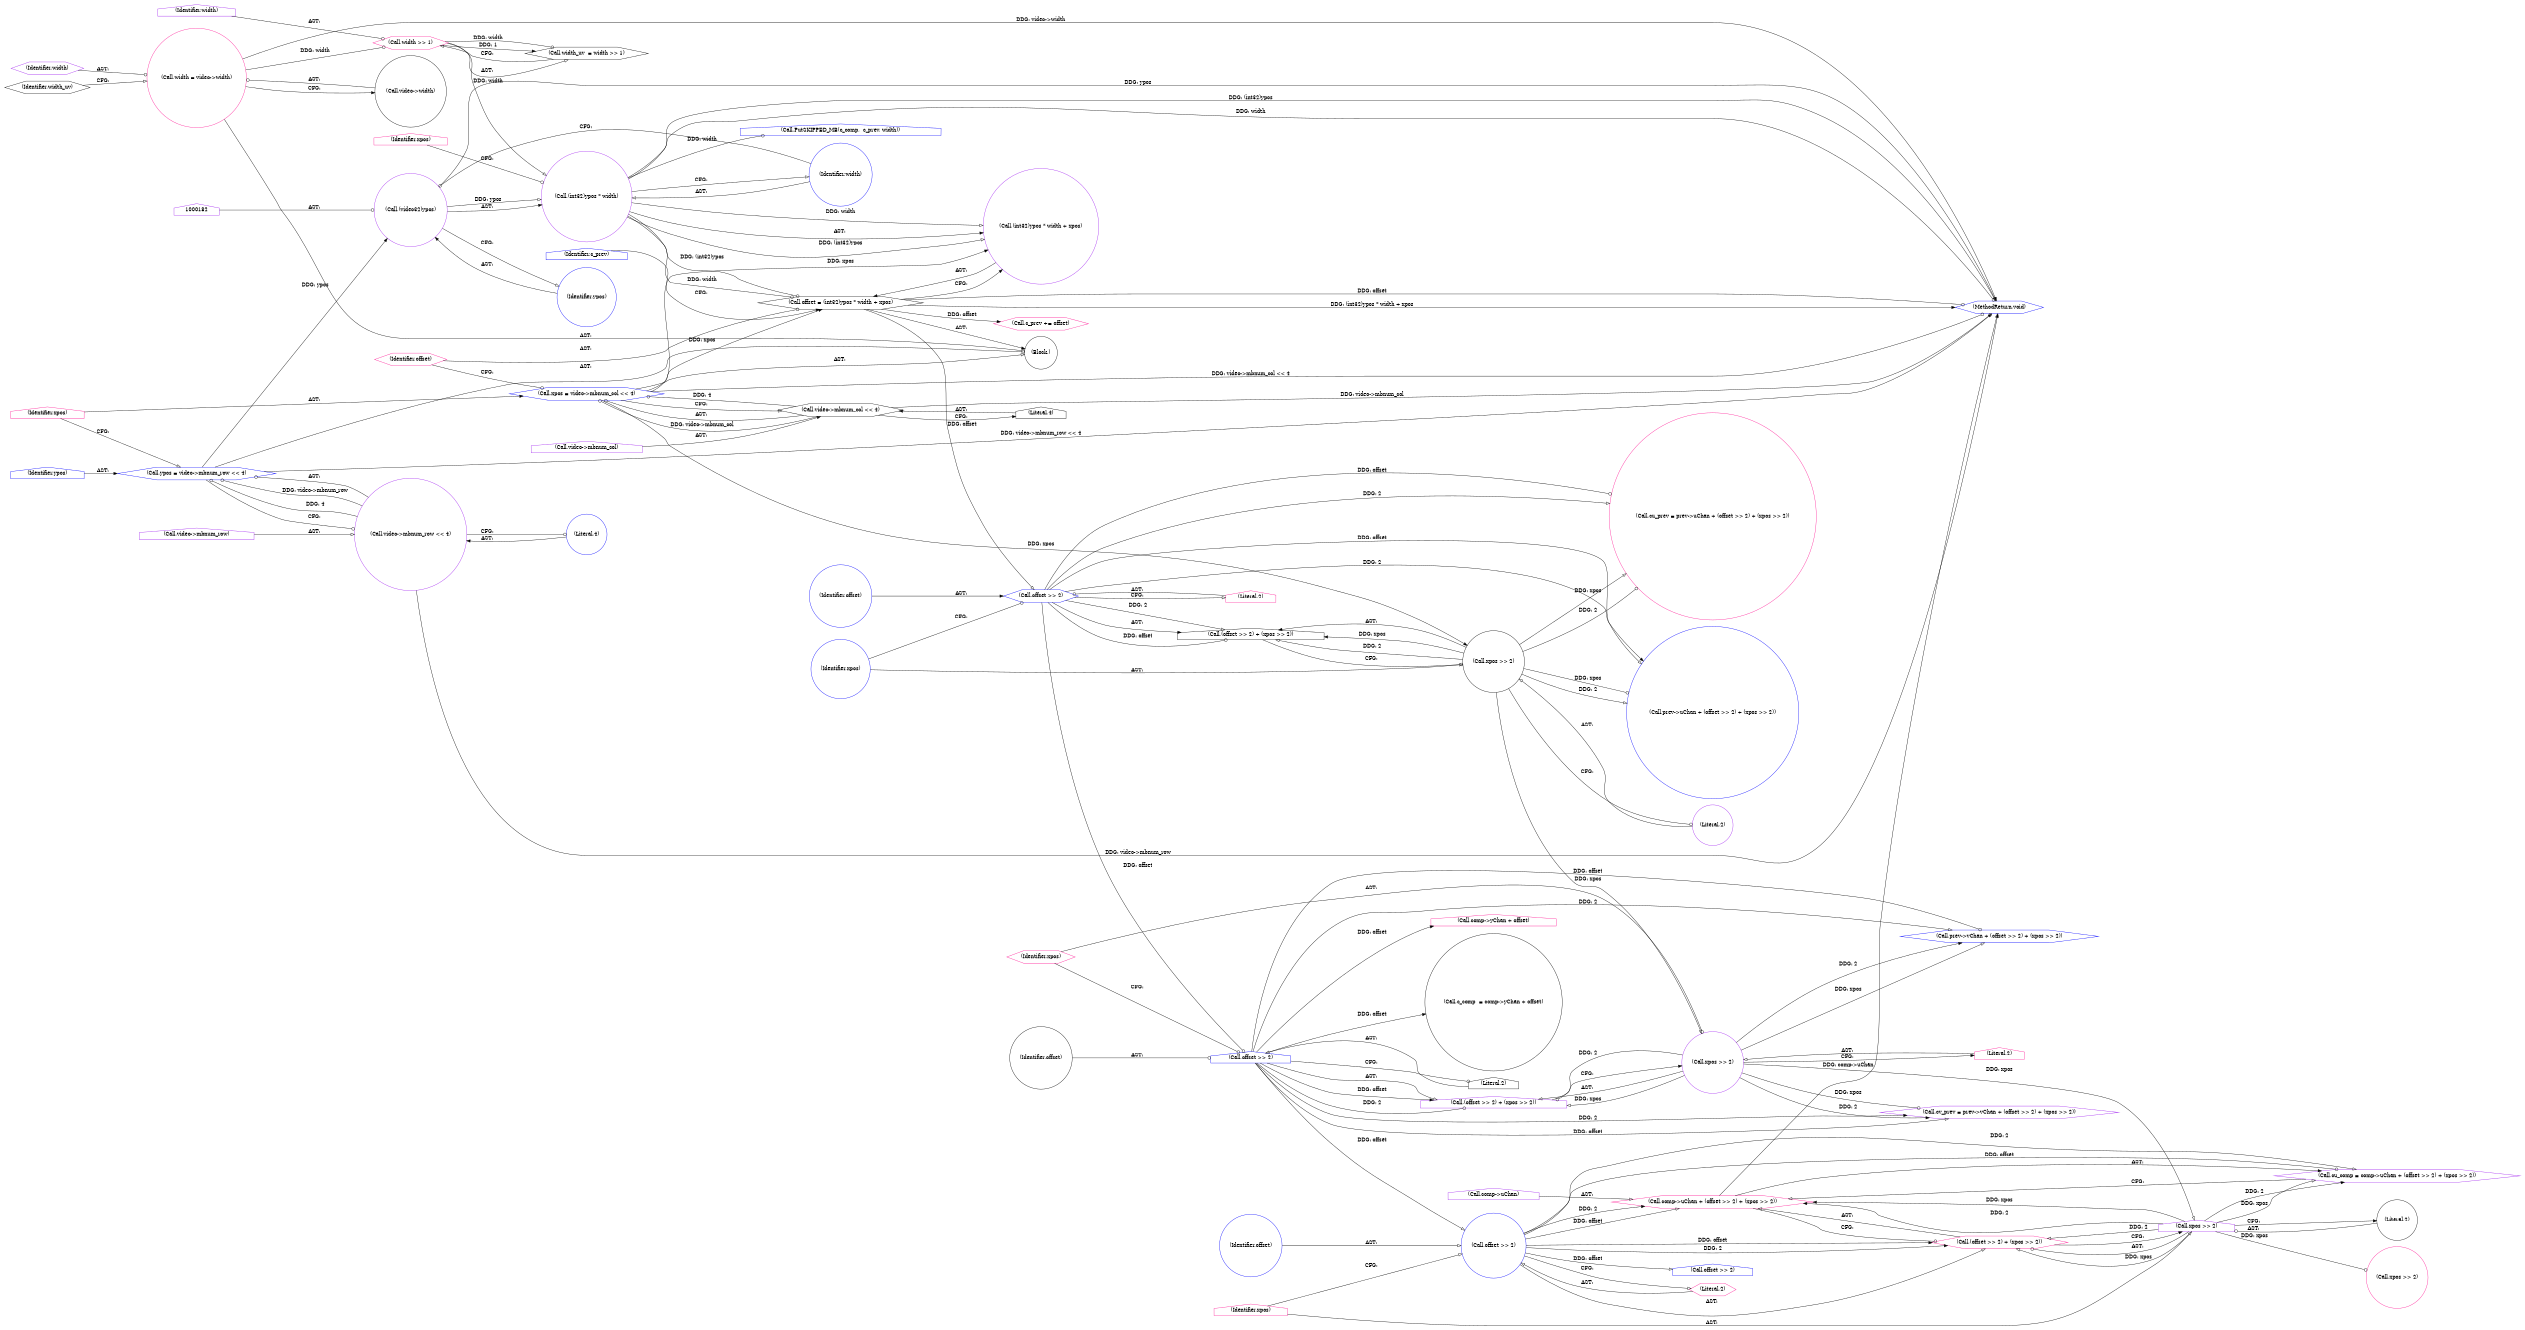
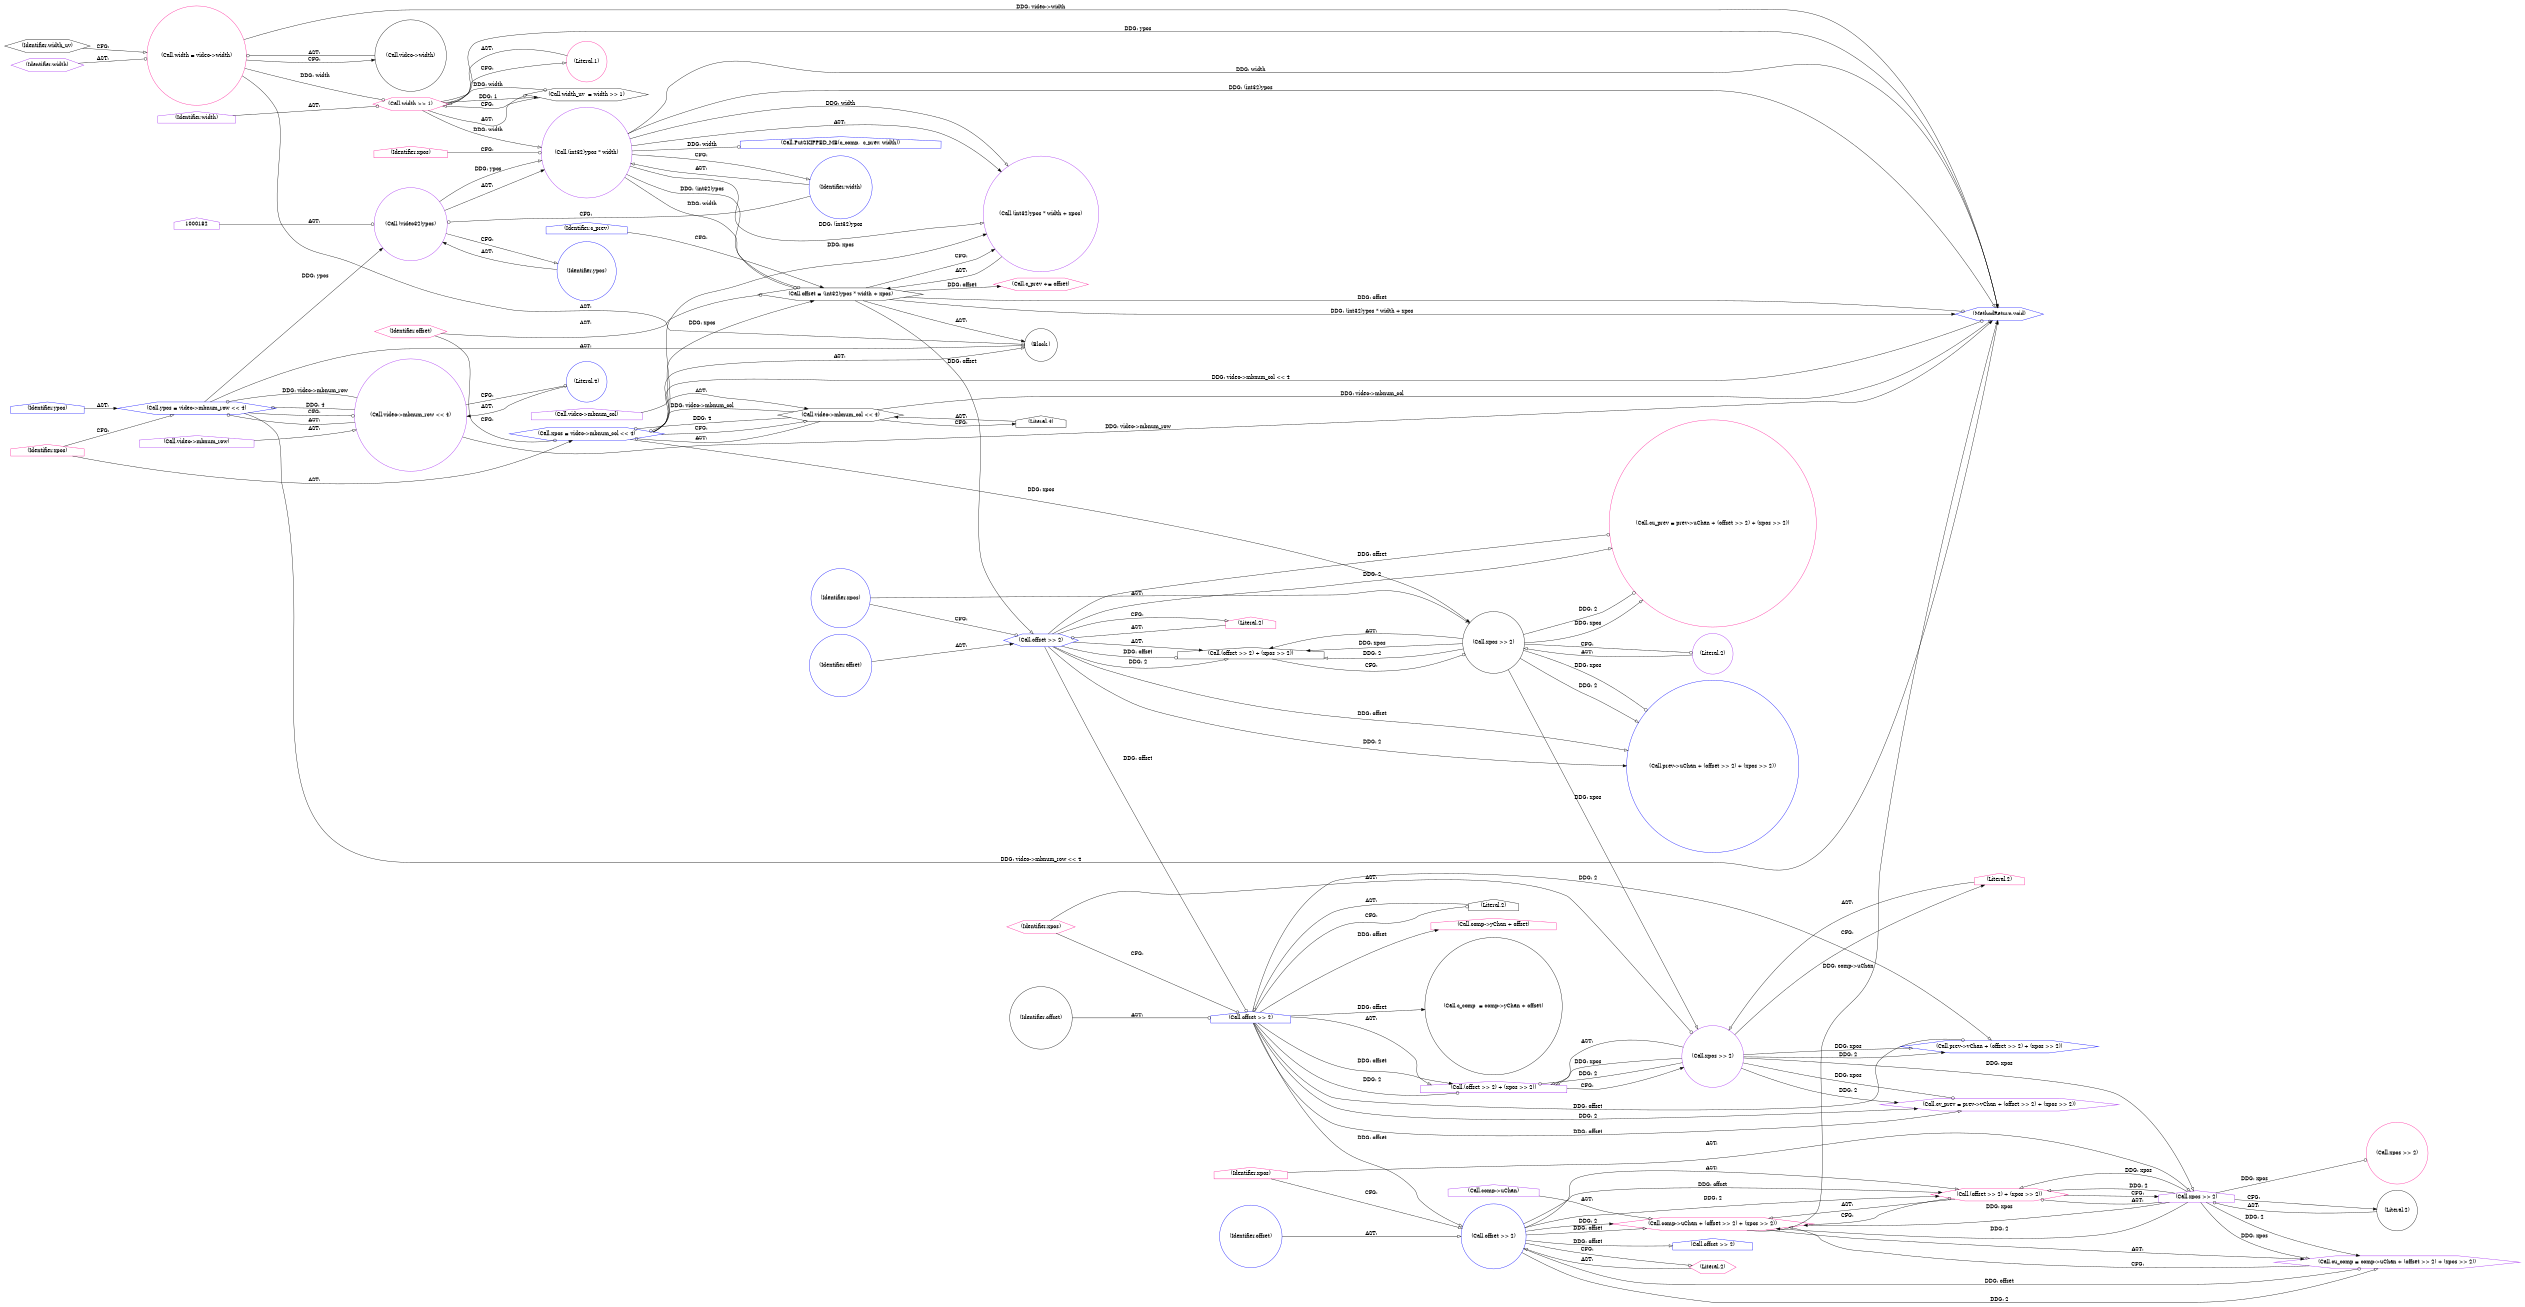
none -> (587, 62)
(1229, 85) -> (1274, 32)
